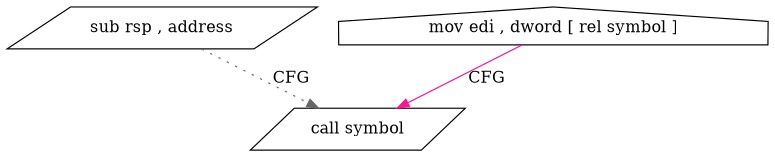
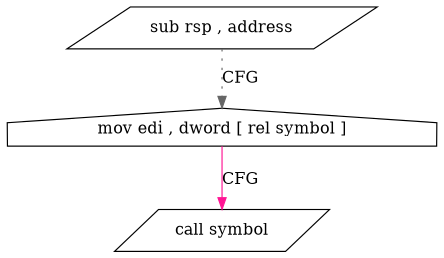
(255, 76) -> (222, 73)
